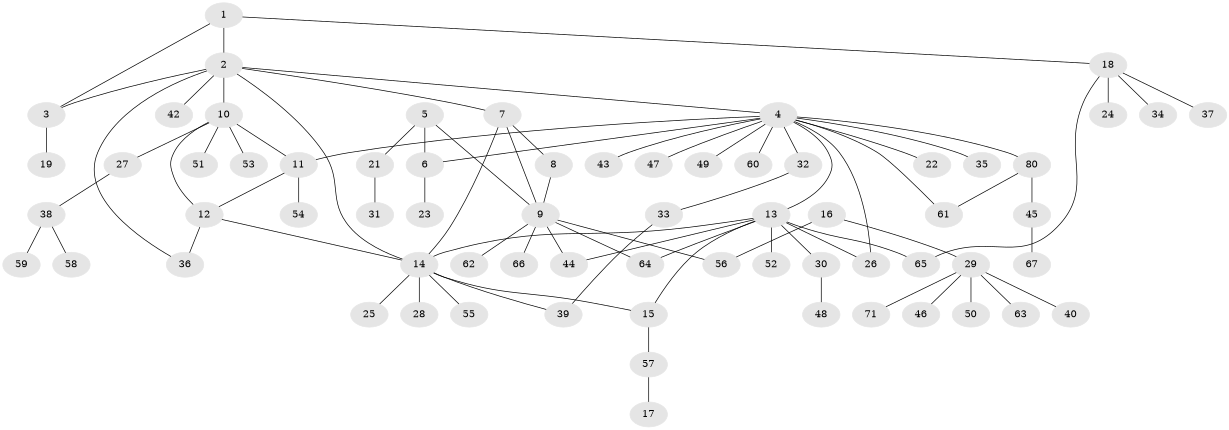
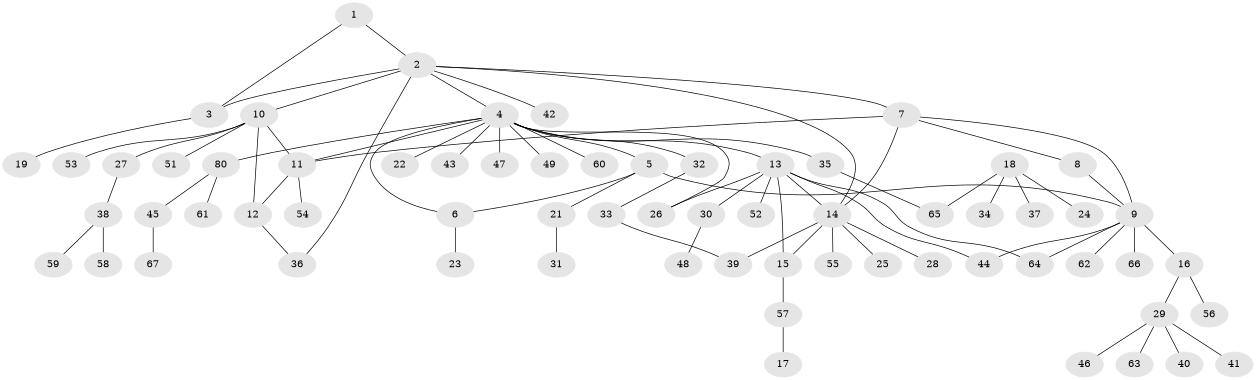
(666, 40) -> none
none -> (655, 129)
(872, 150) -> (599, 145)
(627, 239) -> (1159, 240)
(847, 239) -> (872, 186)
(312, 240) -> none
(871, 315) -> (1234, 365)
(971, 315) -> none
